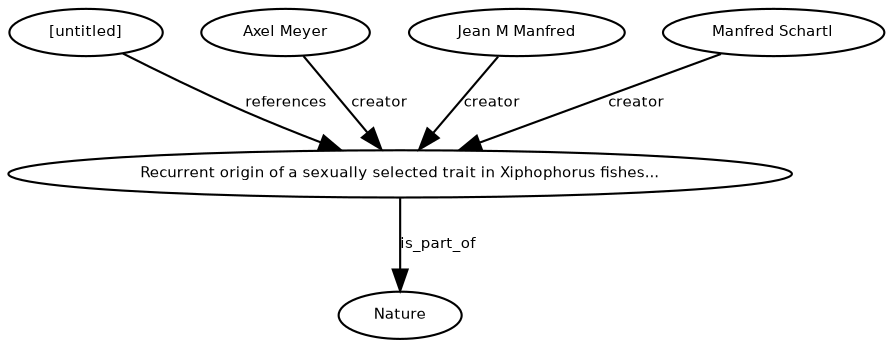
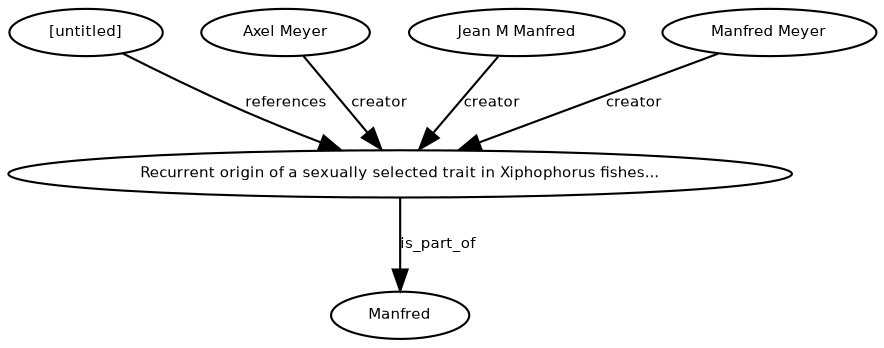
(774, 32) -> (769, 32)
(400, 315) -> (400, 315)
